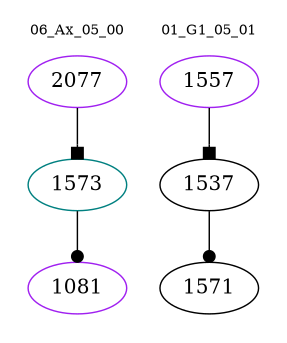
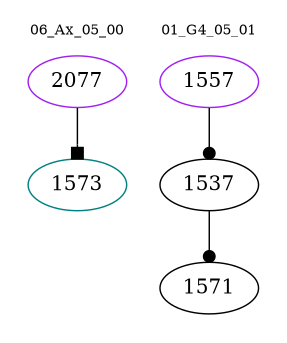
(209, 31) -> (209, 31)
(209, 126) -> (209, 128)
(77, 288) -> none
